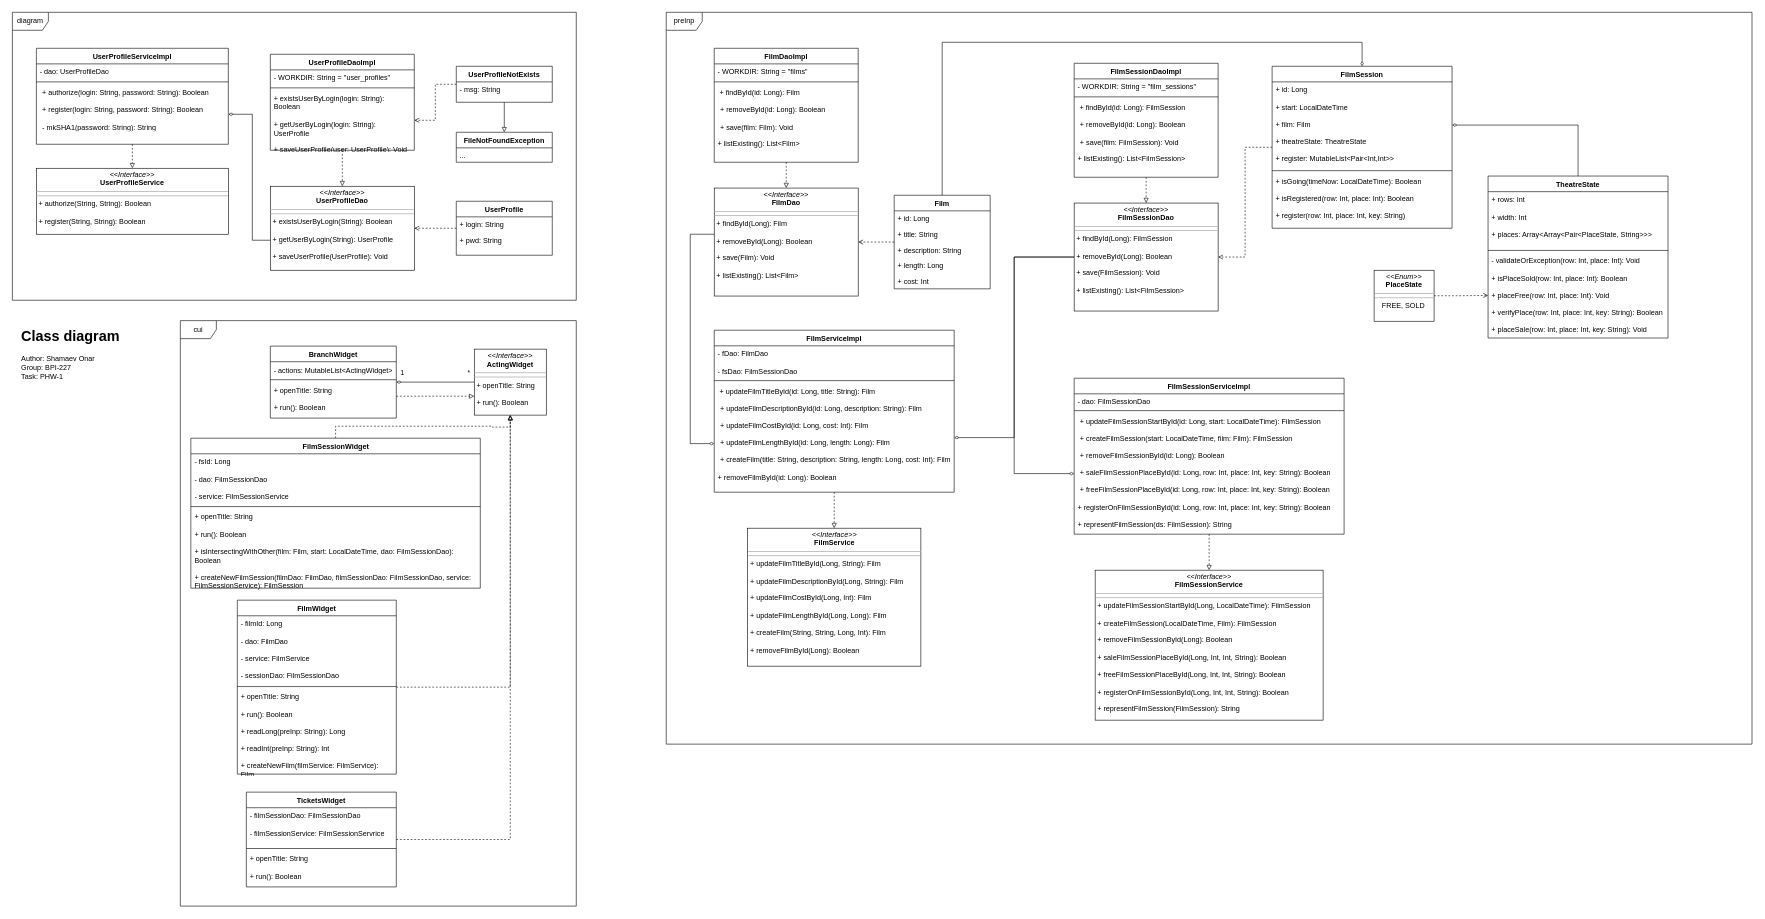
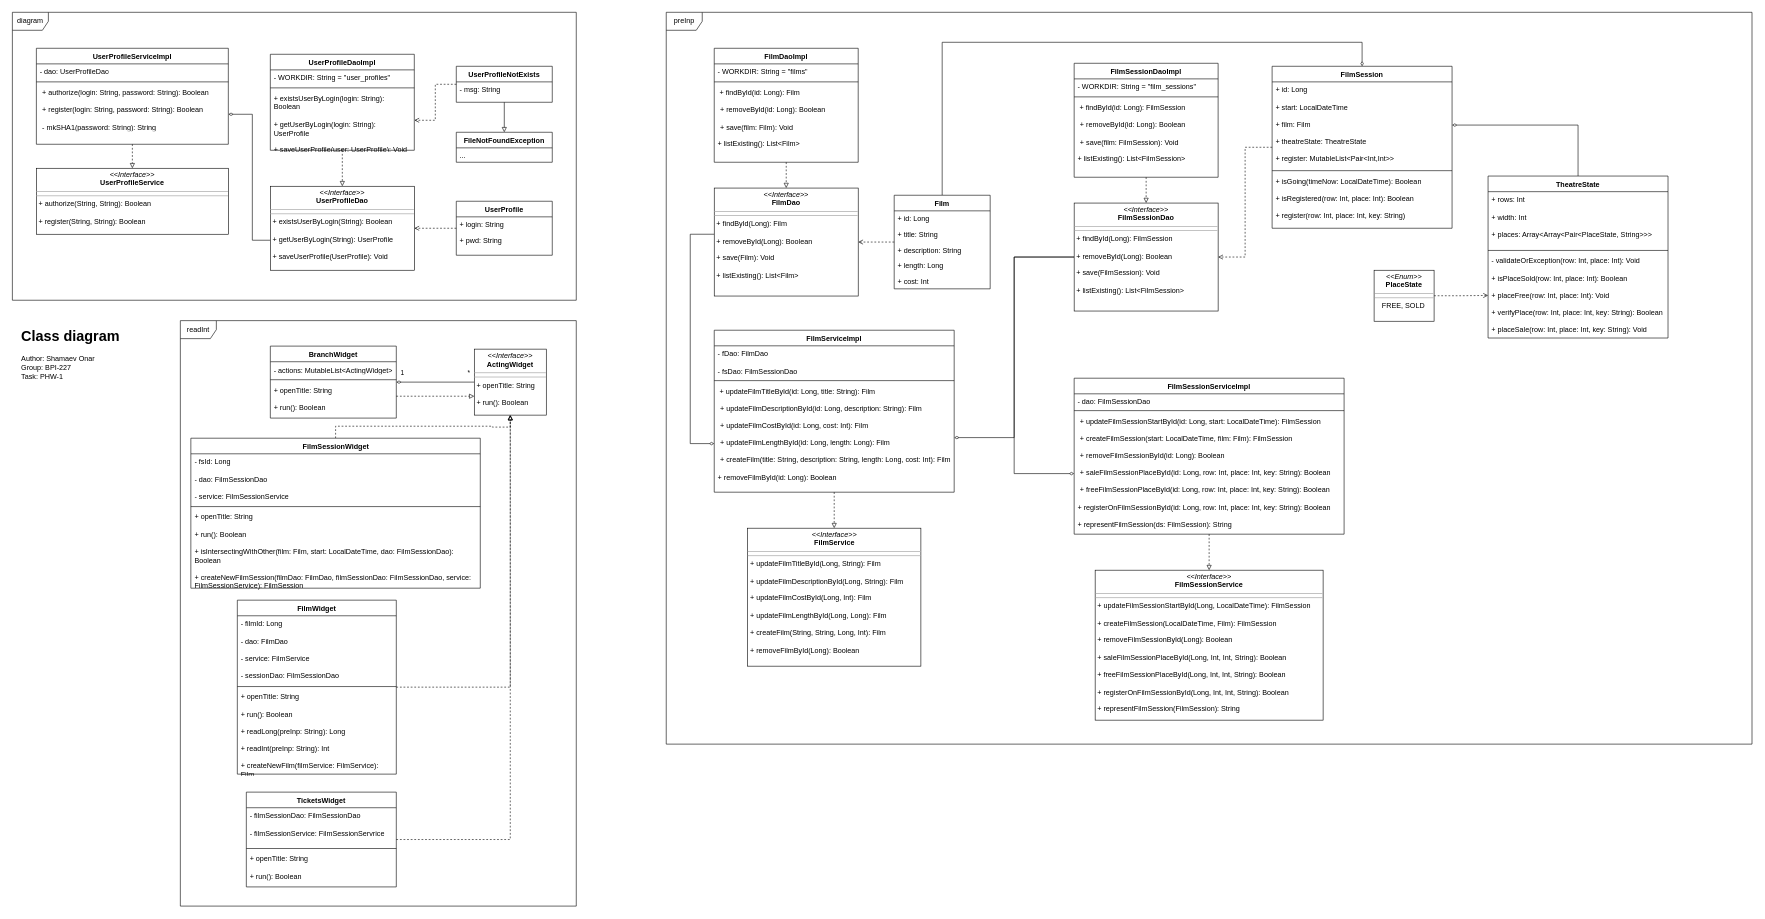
(198, 330) -> (198, 330)
